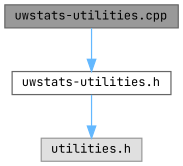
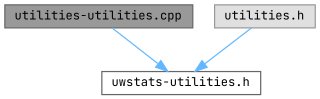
(92, 16) -> (99, 16)
(92, 110) -> (228, 46)
